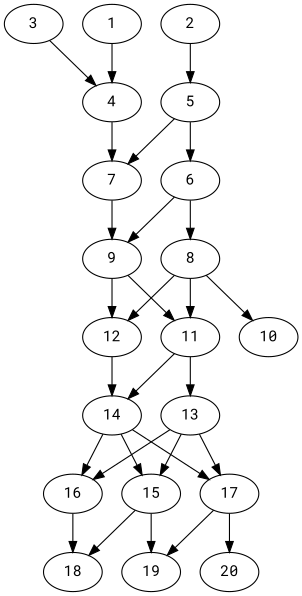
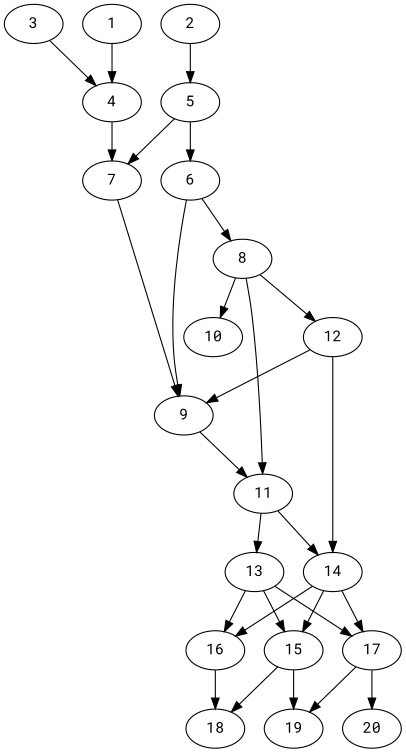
(112, 293) -> (266, 373)
